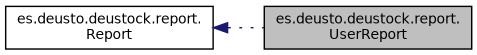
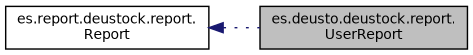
(109, 28) -> (107, 28)
